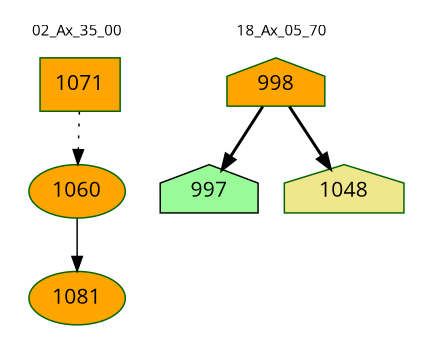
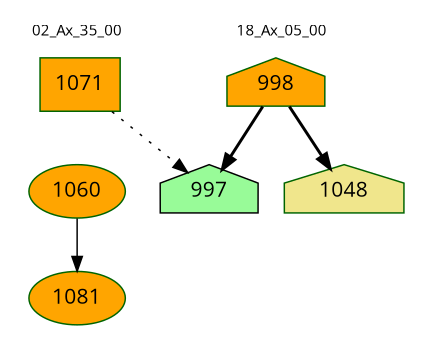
(282, 32) -> (282, 32)
(79, 131) -> (158, 149)
